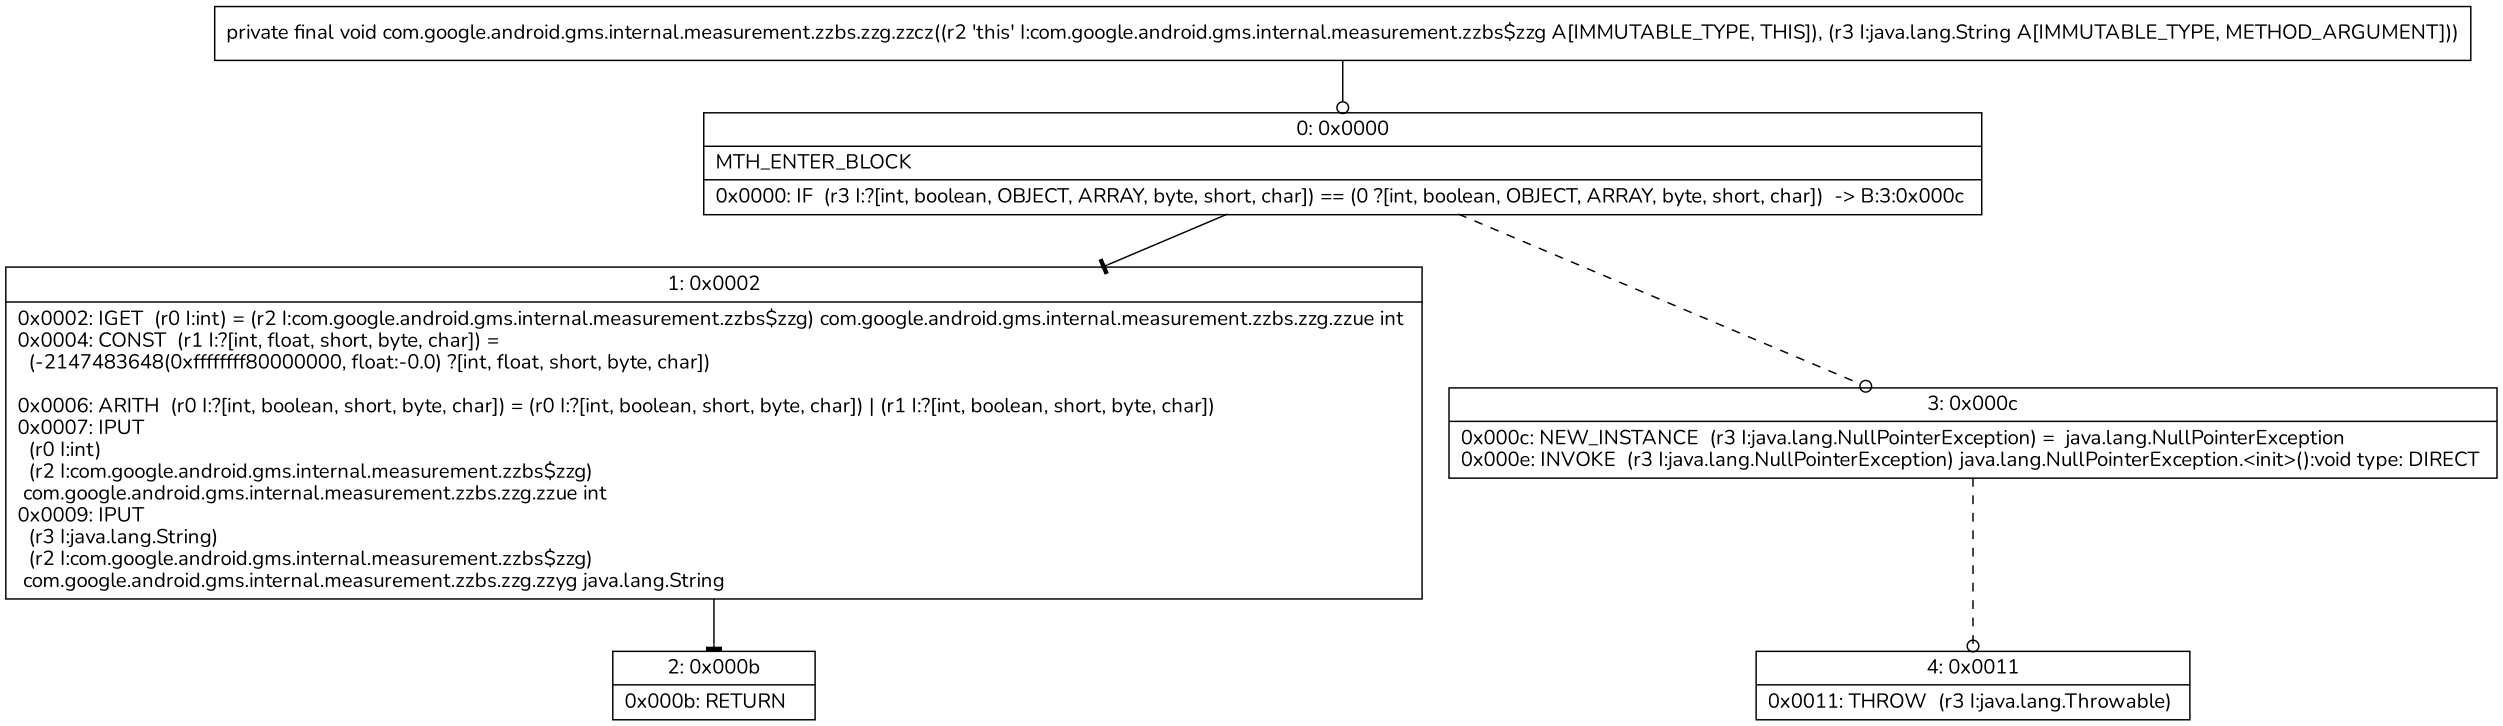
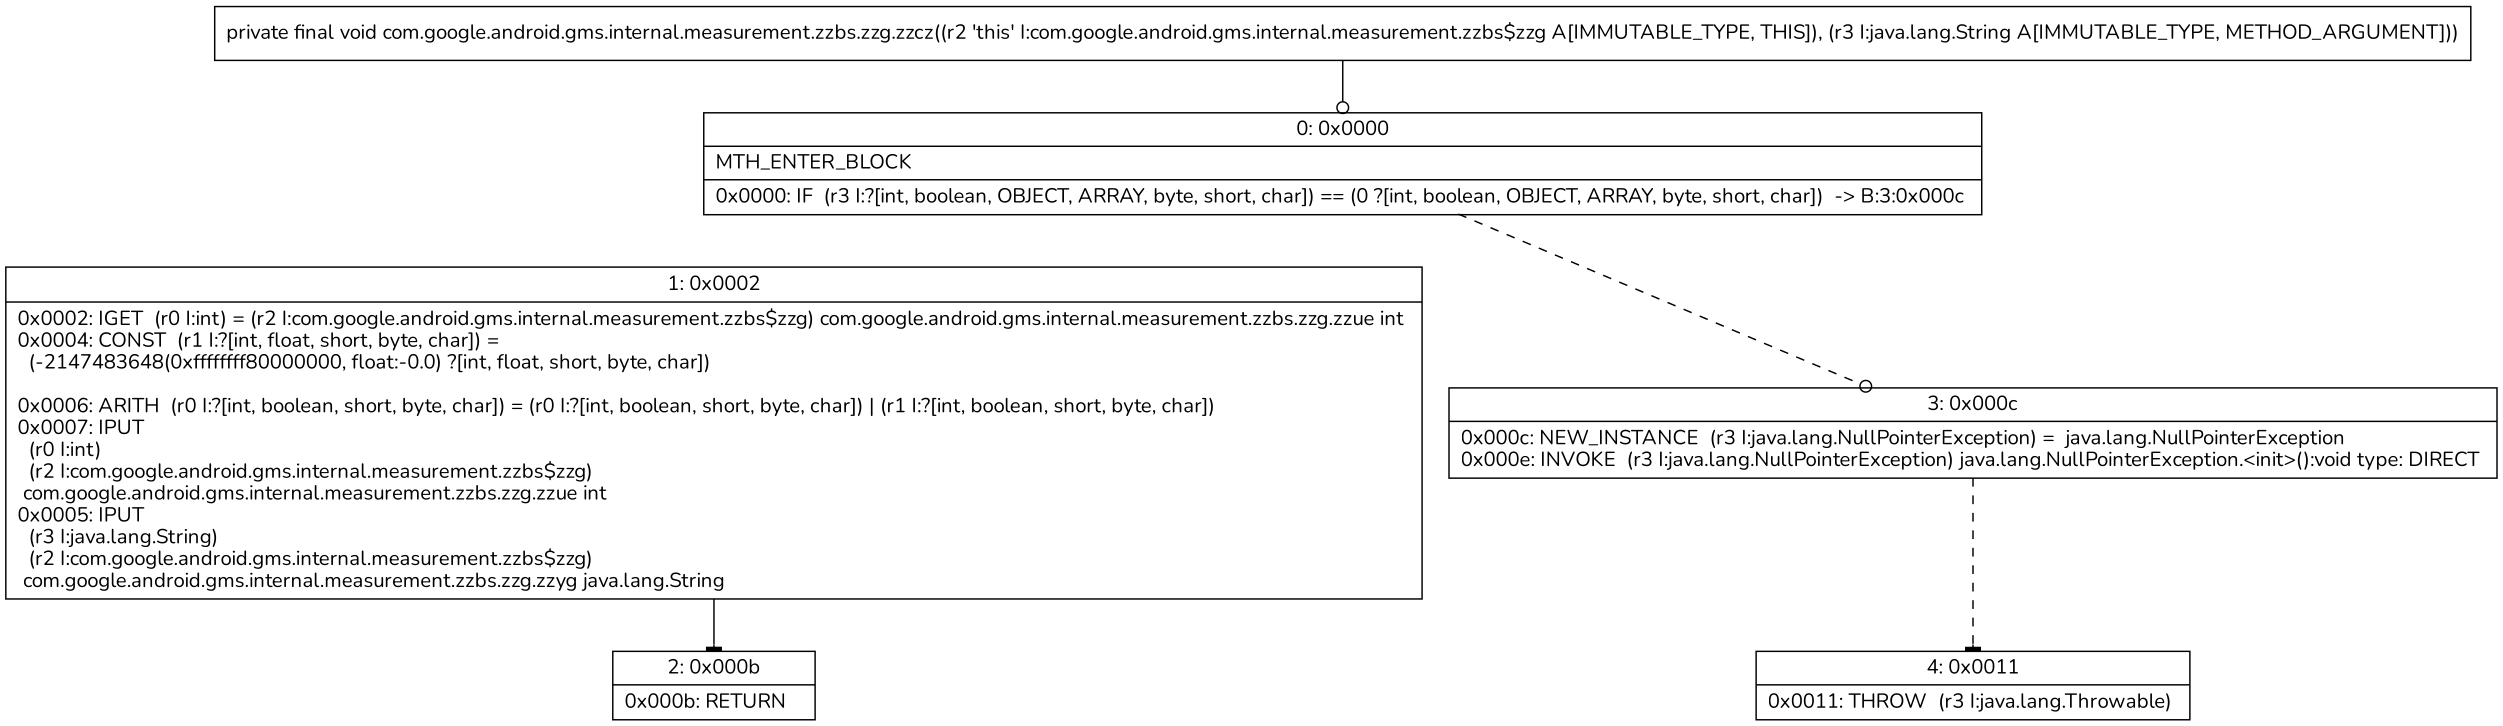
(1168, 239) -> none
(87, 515) -> (87, 515)
(1973, 561) -> (1973, 561)
